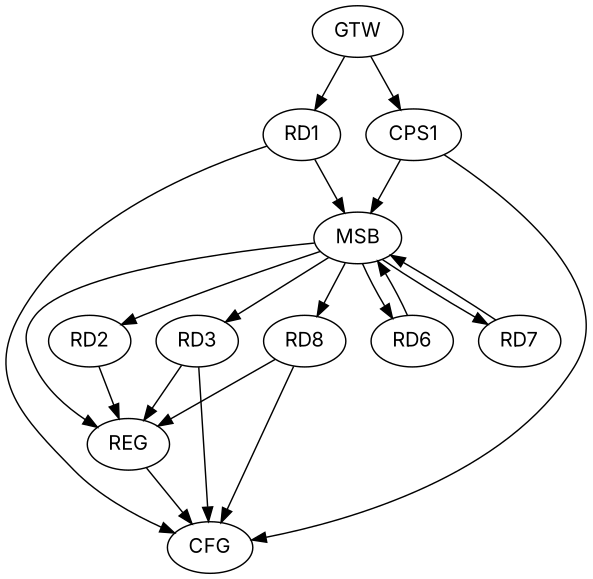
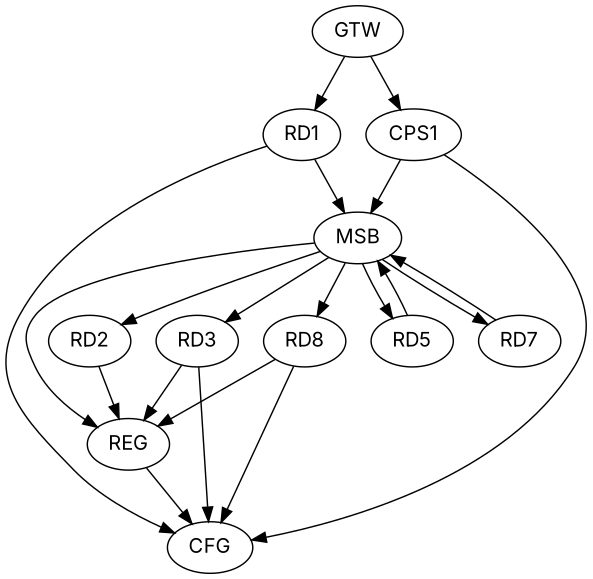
(412, 341) -> (412, 341)
